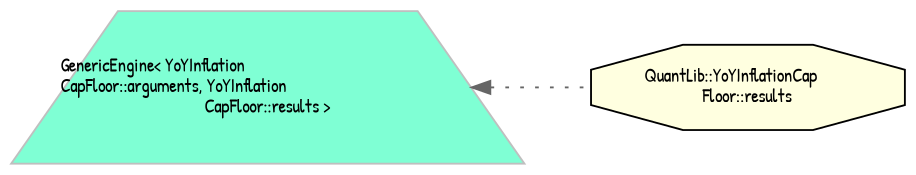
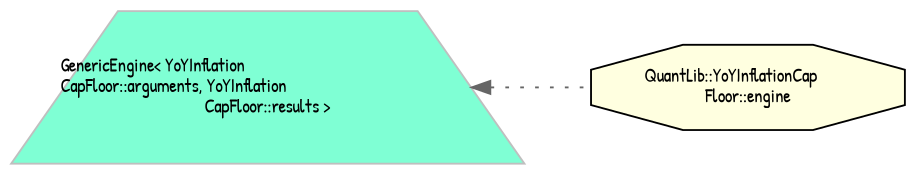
(748, 87) -> (748, 87)
